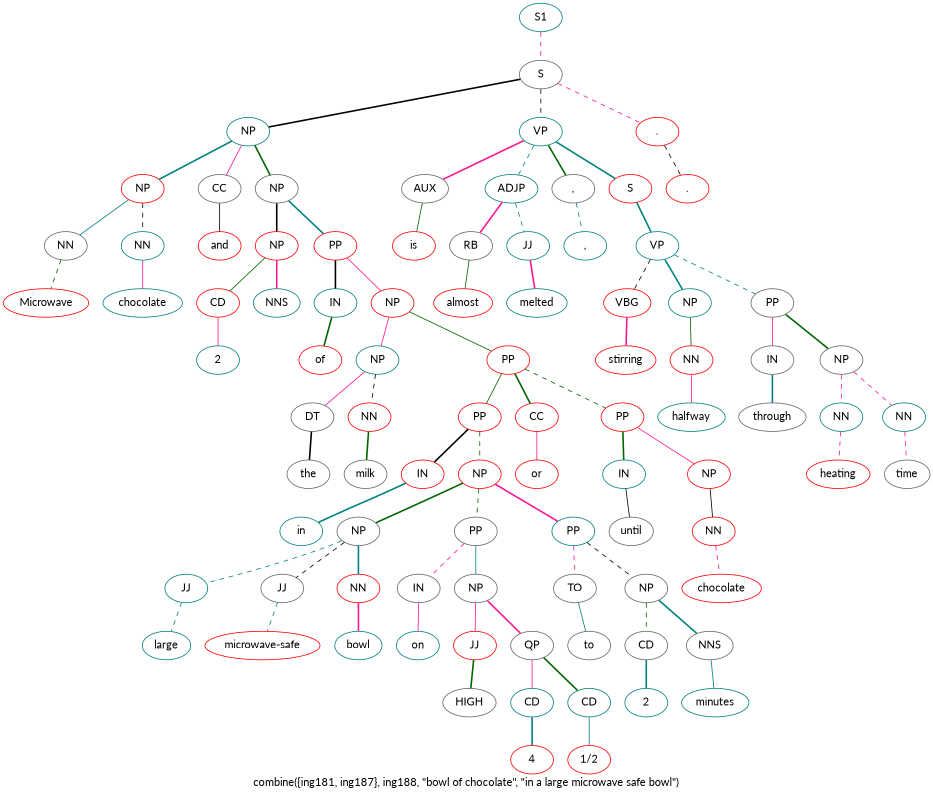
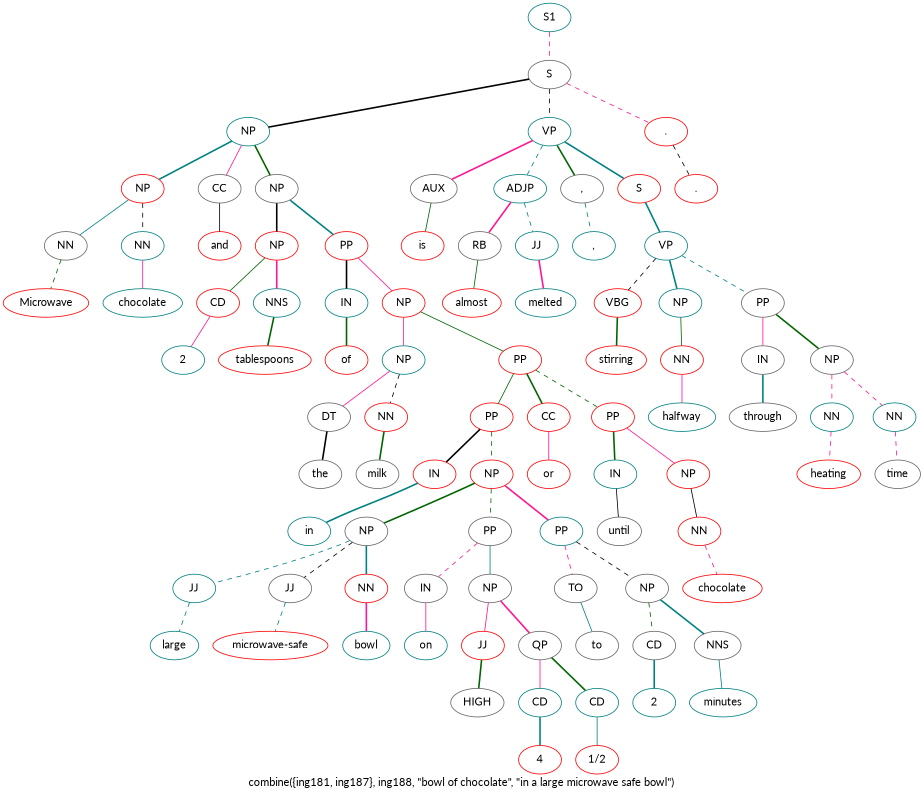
(626, 332) -> (617, 332)
none -> (265, 360)
